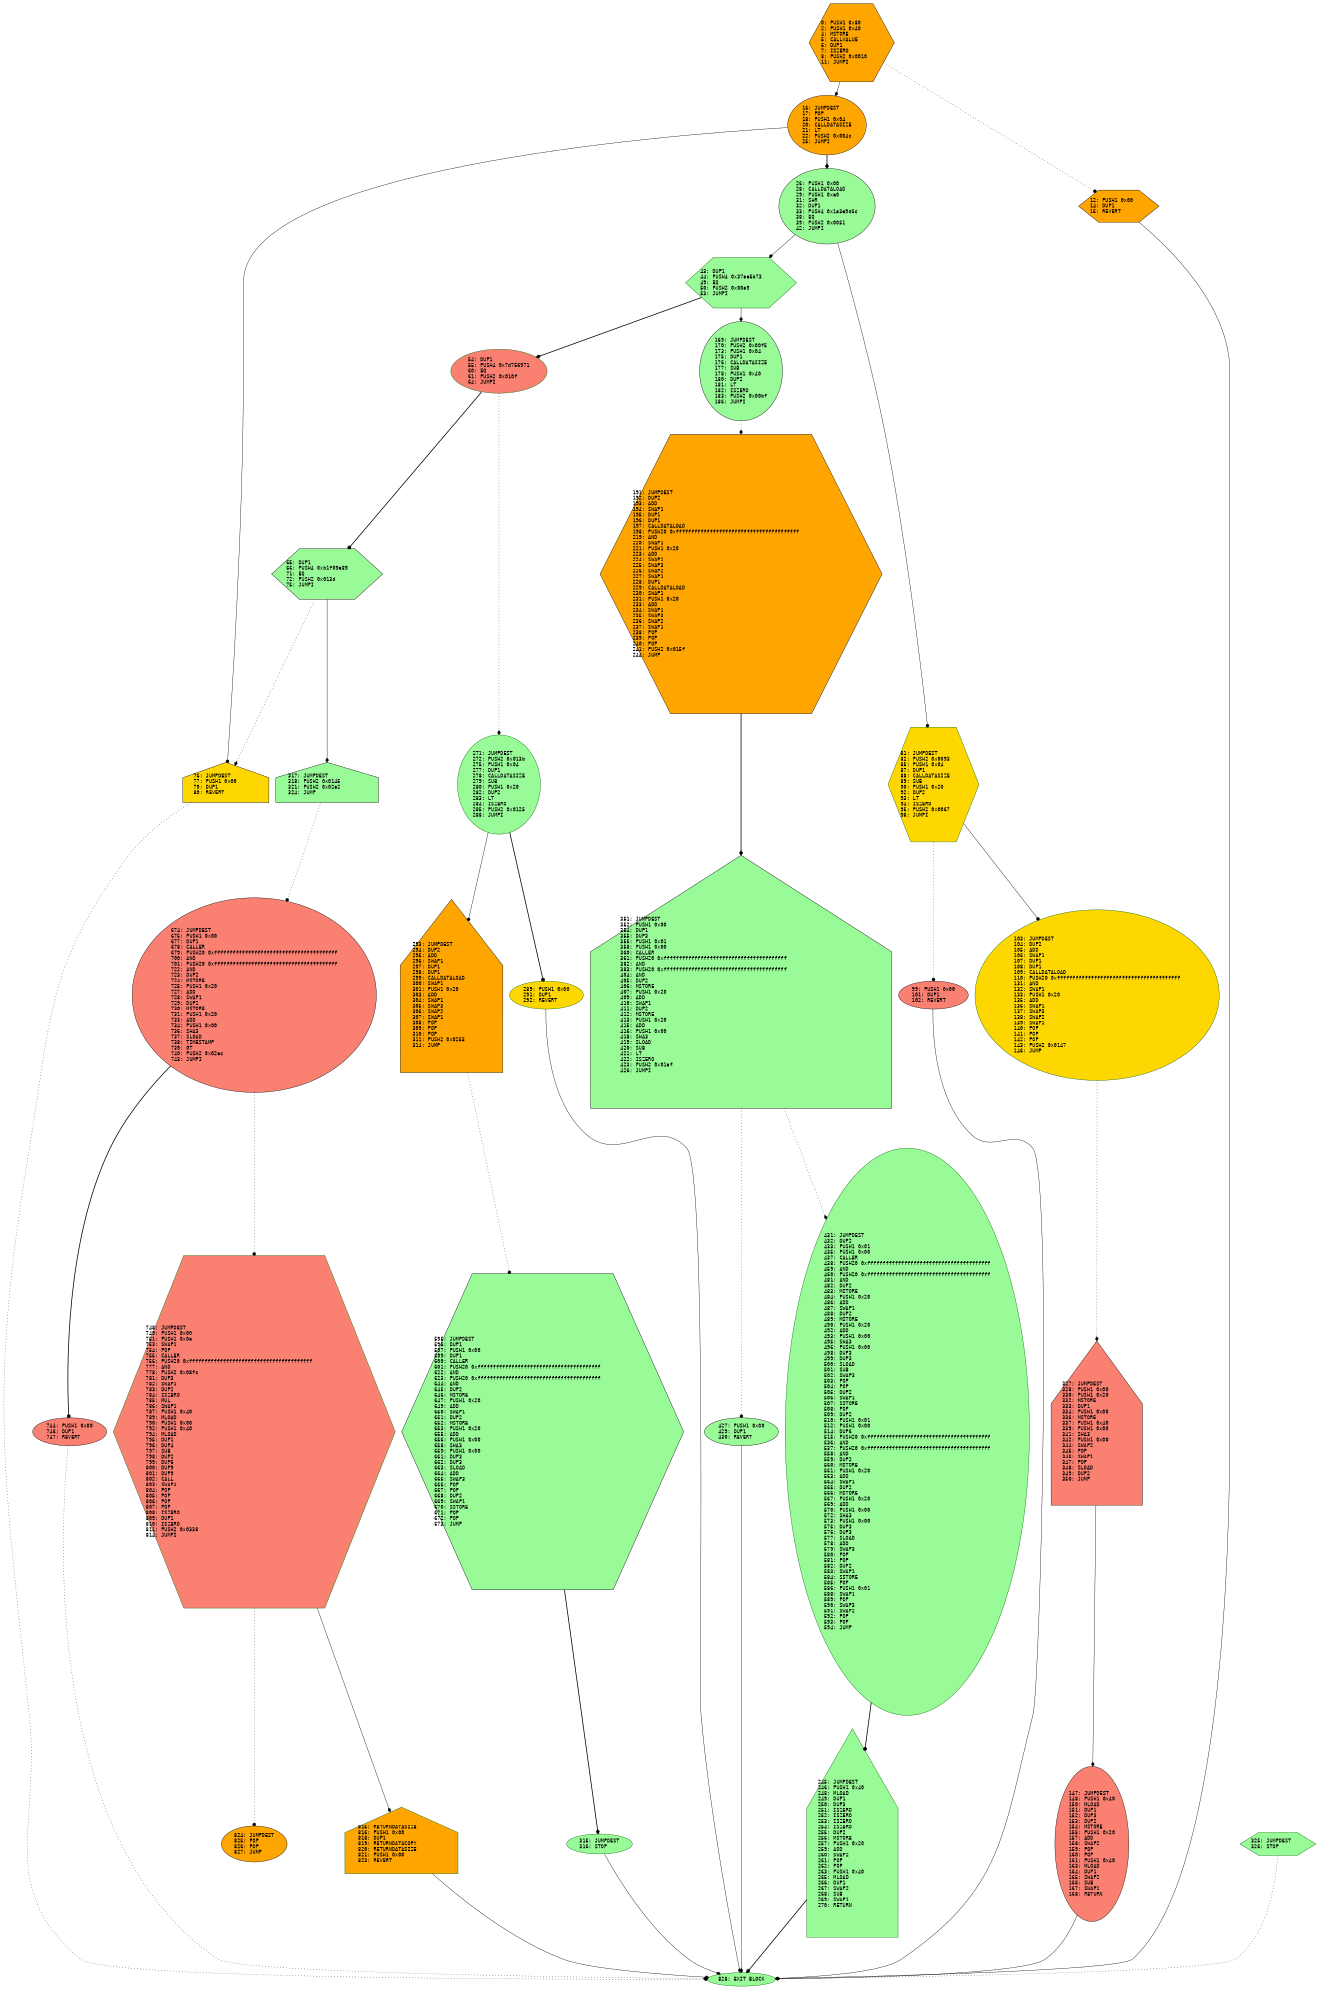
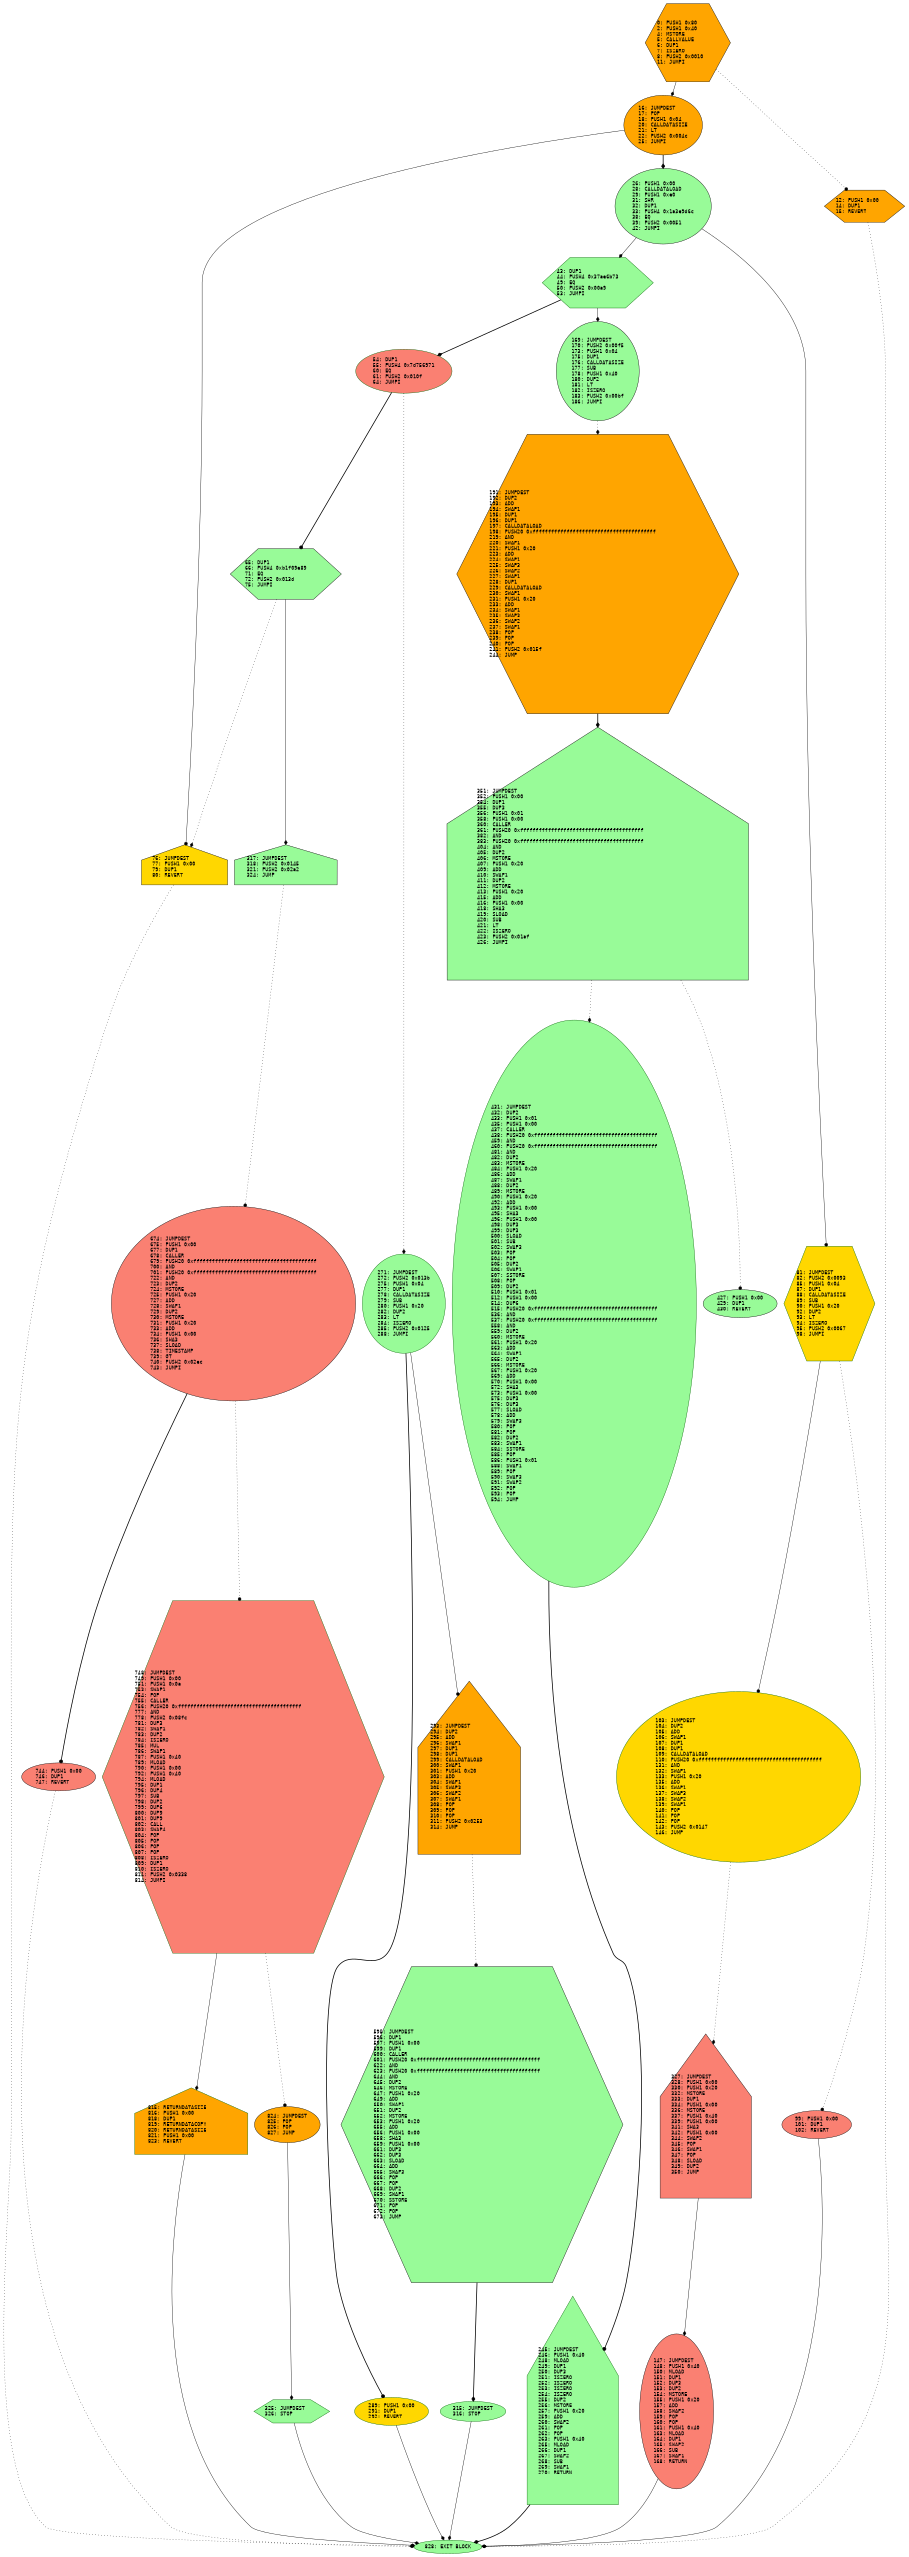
(1230, 1261) -> (885, 1537)
(741, 1707) -> none
(1065, 1973) -> (332, 2507)
none -> (290, 2269)
